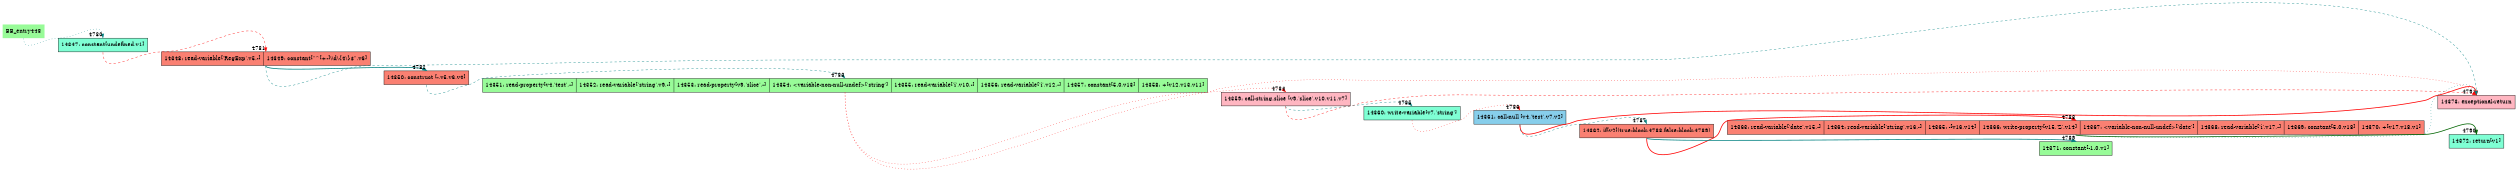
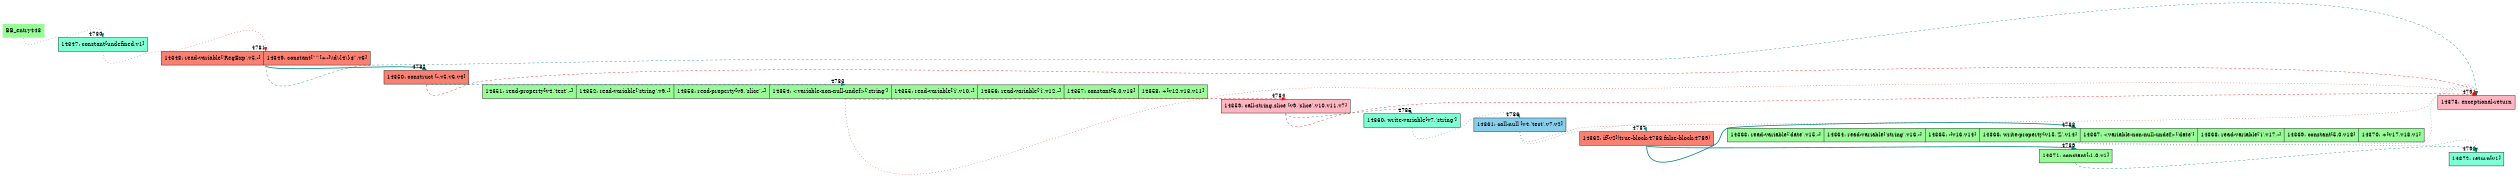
(186, 48) -> (186, 48)
none -> (1447, 74)
(1923, 112) -> (2047, 121)
(1848, 116) -> (1748, 127)
(1462, 119) -> (1462, 127)
(1579, 124) -> (1579, 132)
(2076, 128) -> (2076, 135)
(1041, 129) -> (1063, 99)
(2278, 136) -> (2278, 145)
none -> (2274, 158)
